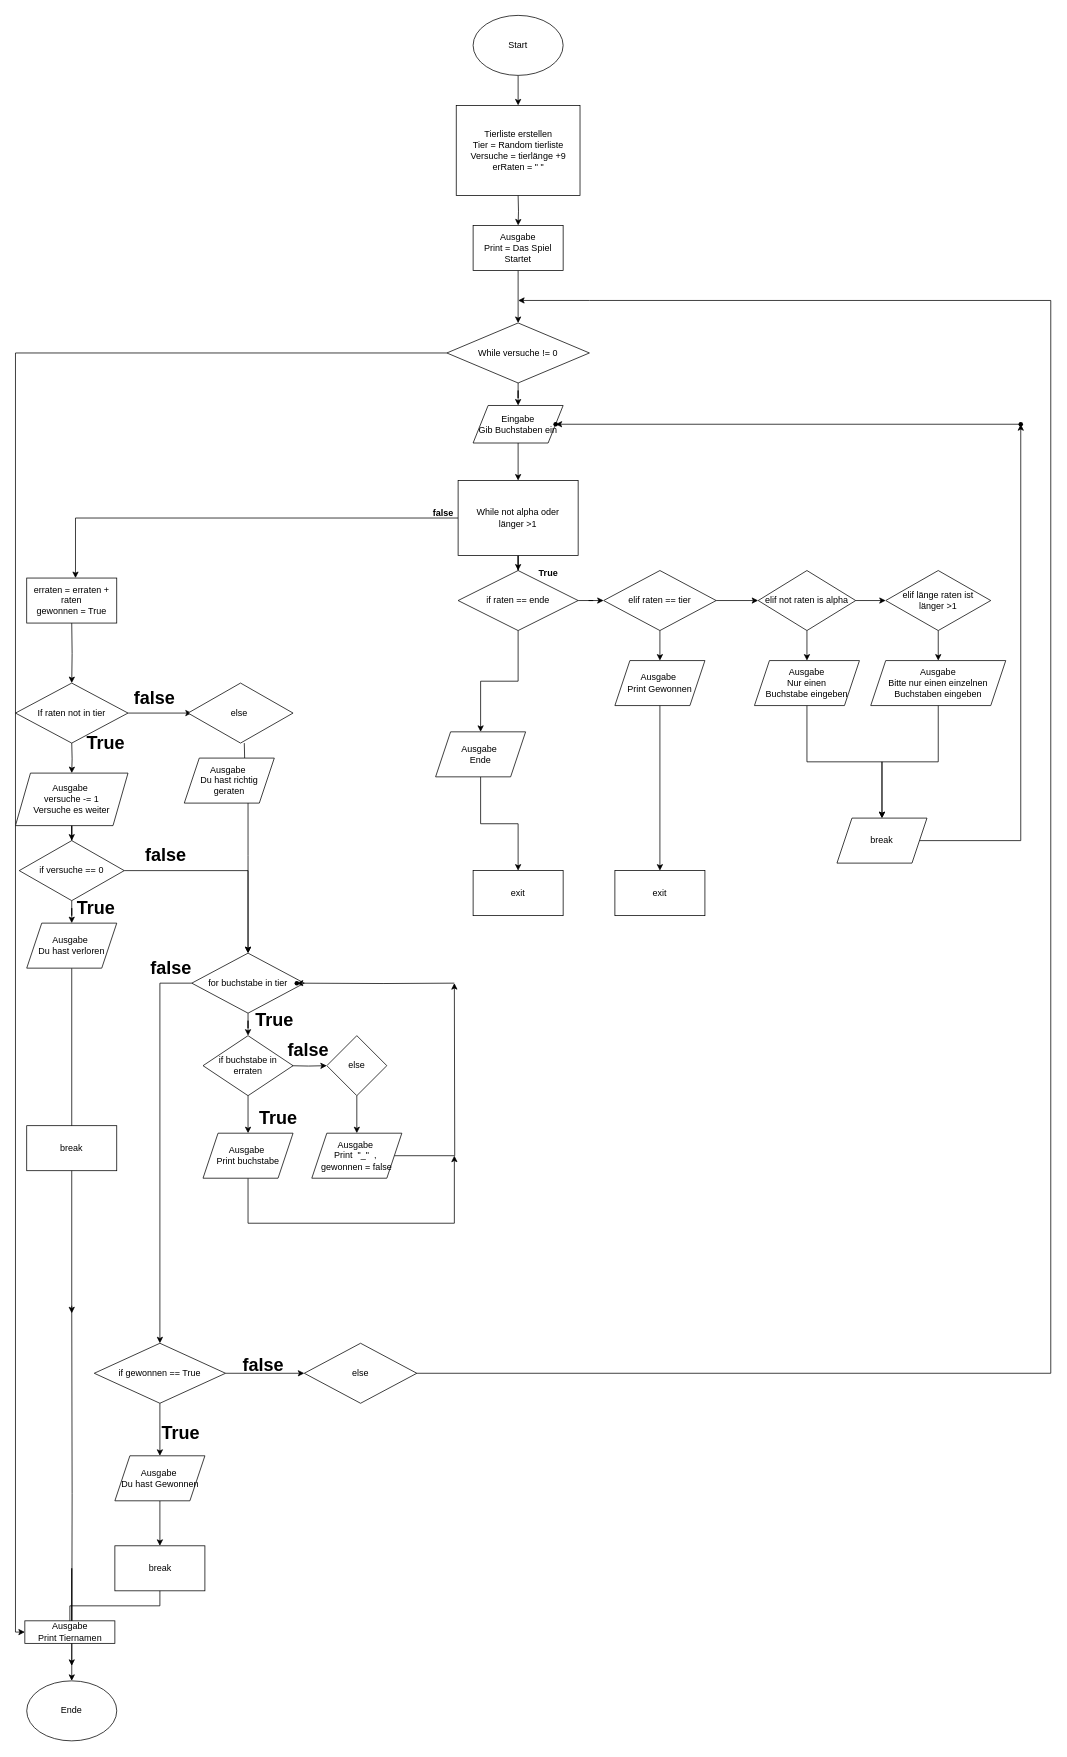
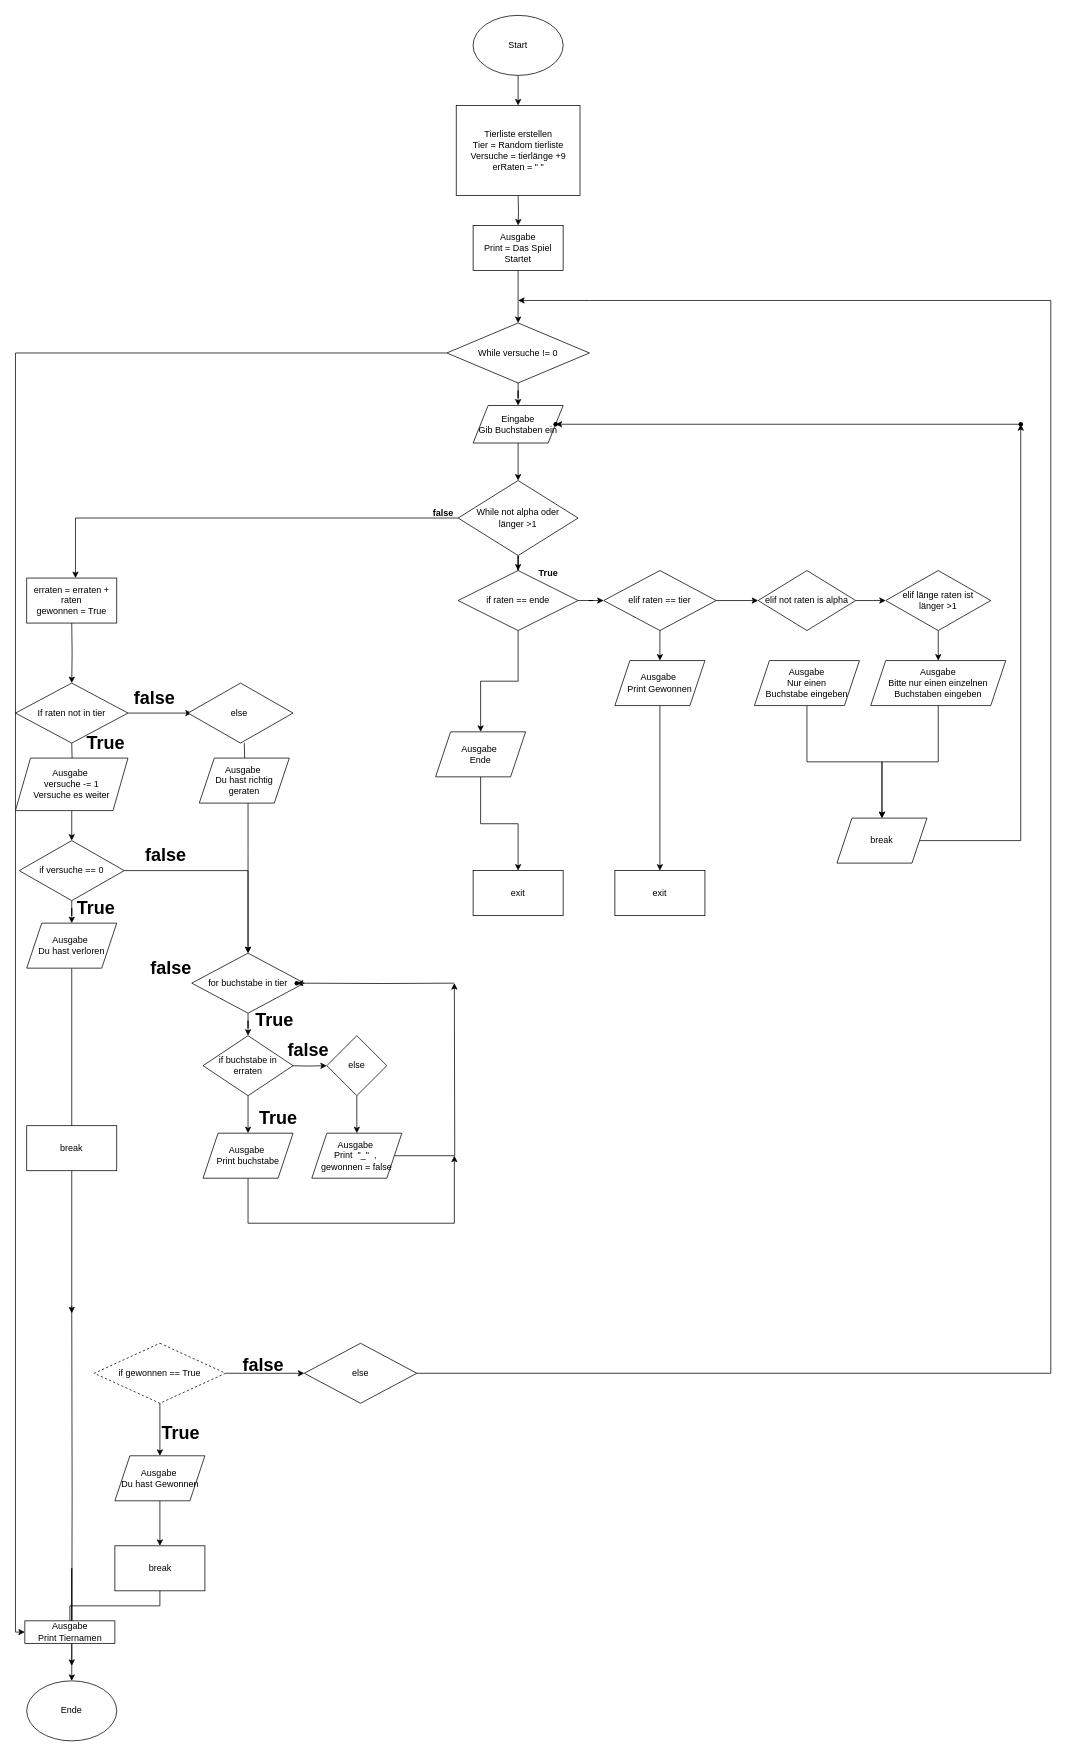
(518, 518) -> (518, 518)
(807, 654) -> none
(229, 780) -> (244, 780)
(72, 799) -> (72, 784)
(160, 983) -> none
(160, 1373) -> (160, 1373)
